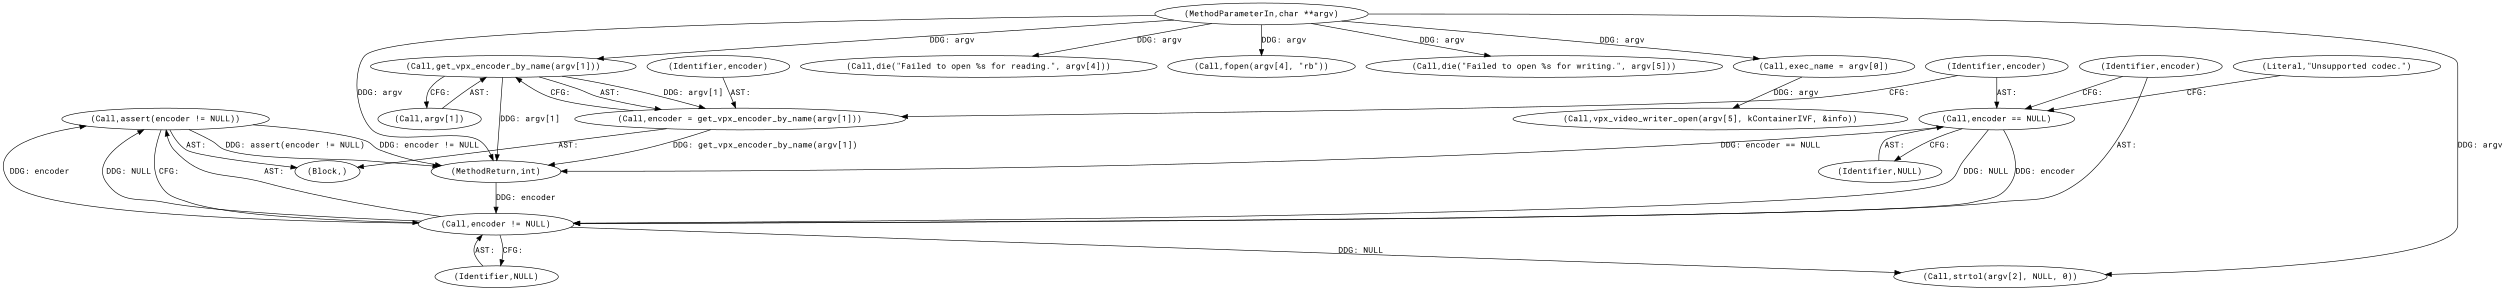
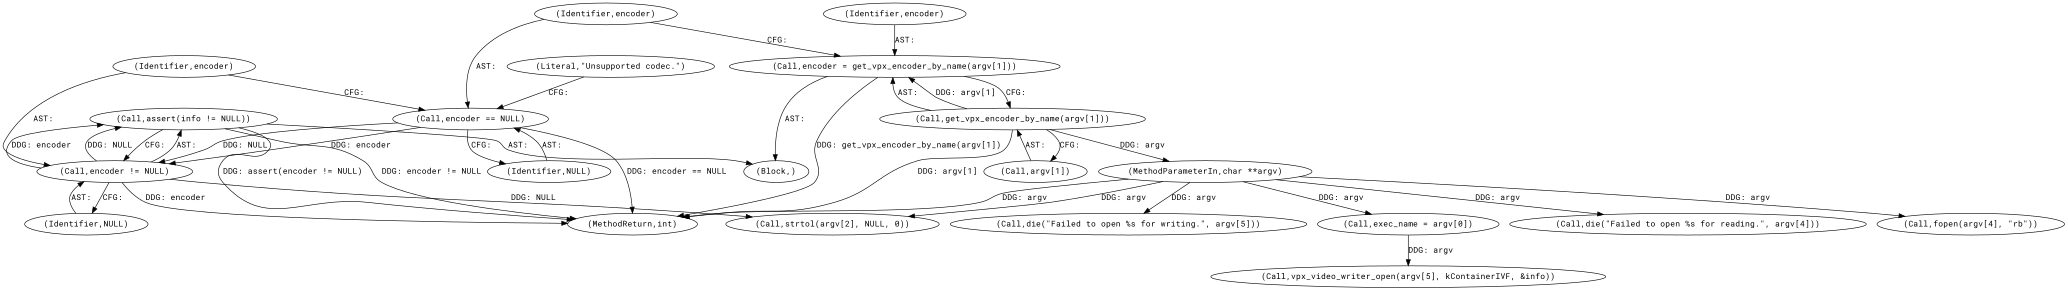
(889, 39) -> (1106, 145)
(166, 119) -> (184, 119)
(496, 195) -> (338, 219)
